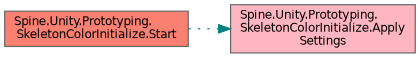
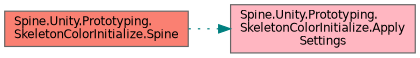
(96, 29) -> (96, 29)
